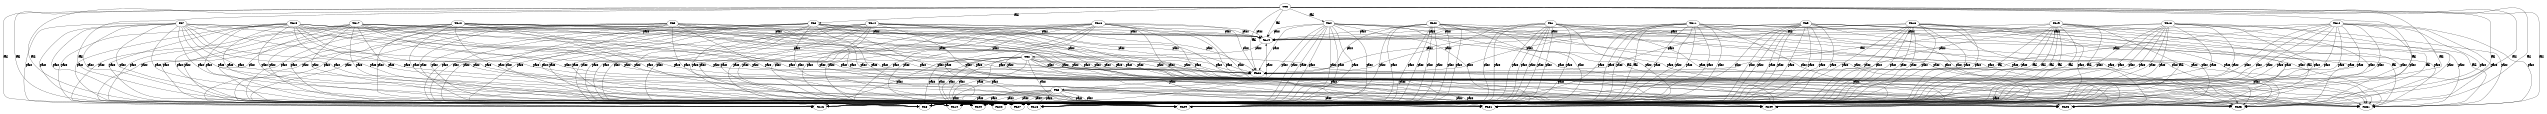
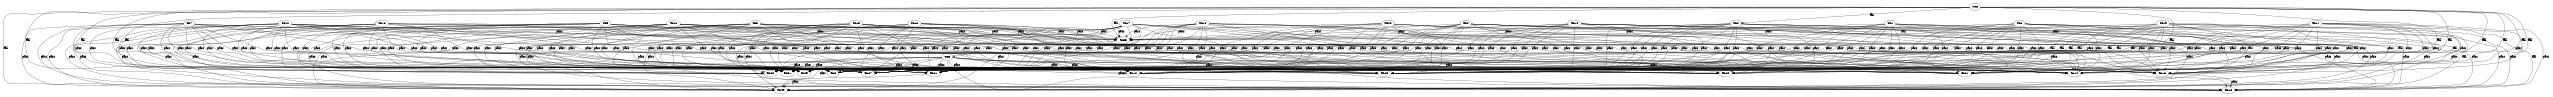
(1050, 13) -> (664, 13)
none -> (1687, 43)
(1149, 55) -> (1787, 36)
(1629, 65) -> (1816, 49)
(1636, 65) -> (2164, 49)
(2024, 65) -> (2071, 49)
(2394, 65) -> (2190, 49)
(1892, 86) -> (855, 77)
(1450, 103) -> (2202, 76)
(999, 107) -> (1965, 74)
